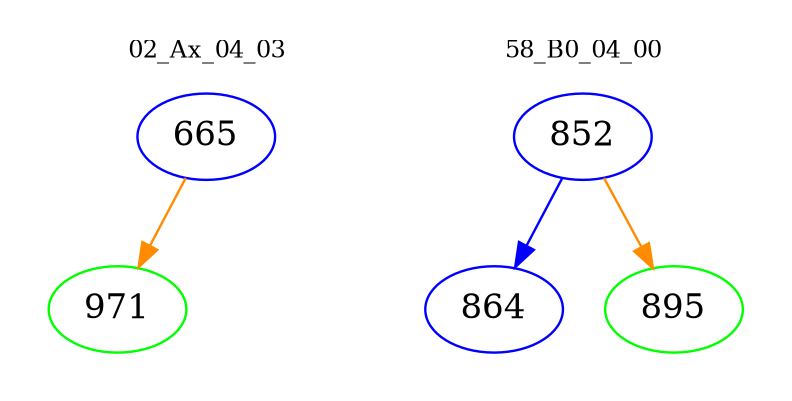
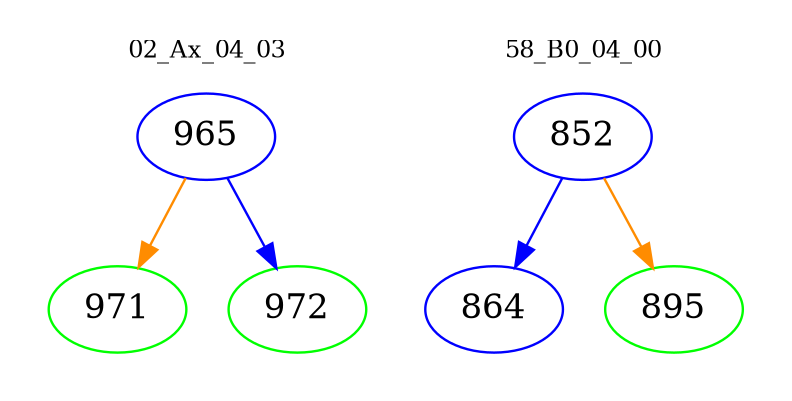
(206, 137) -> (206, 137)
none -> (297, 309)
